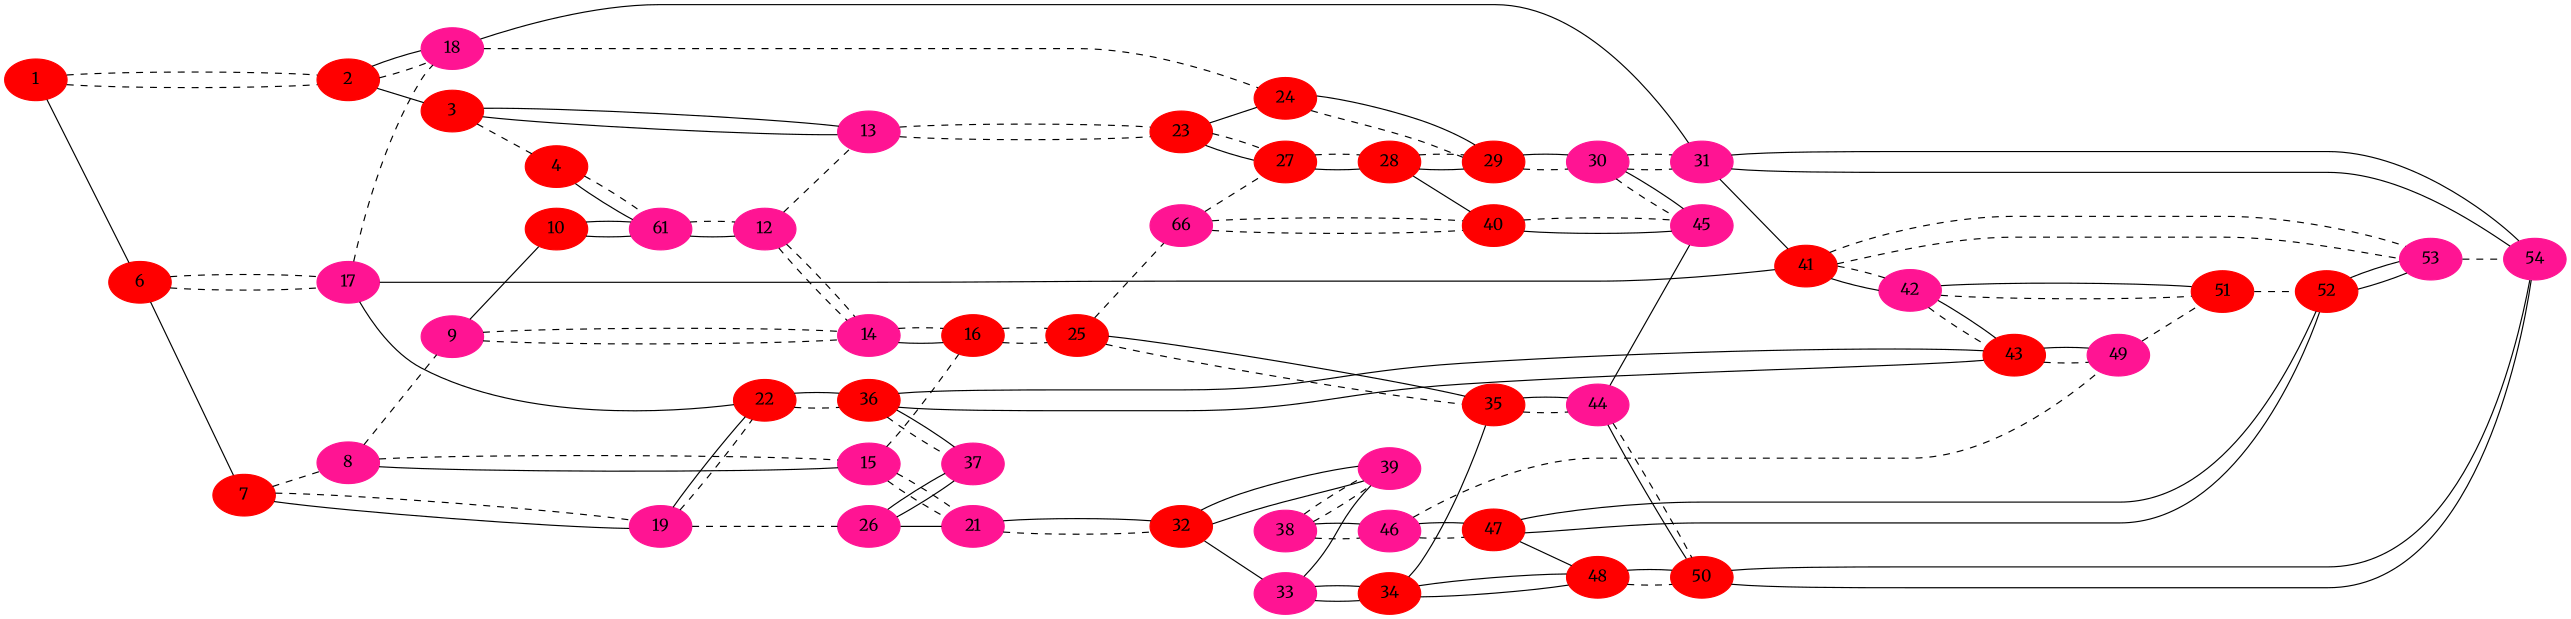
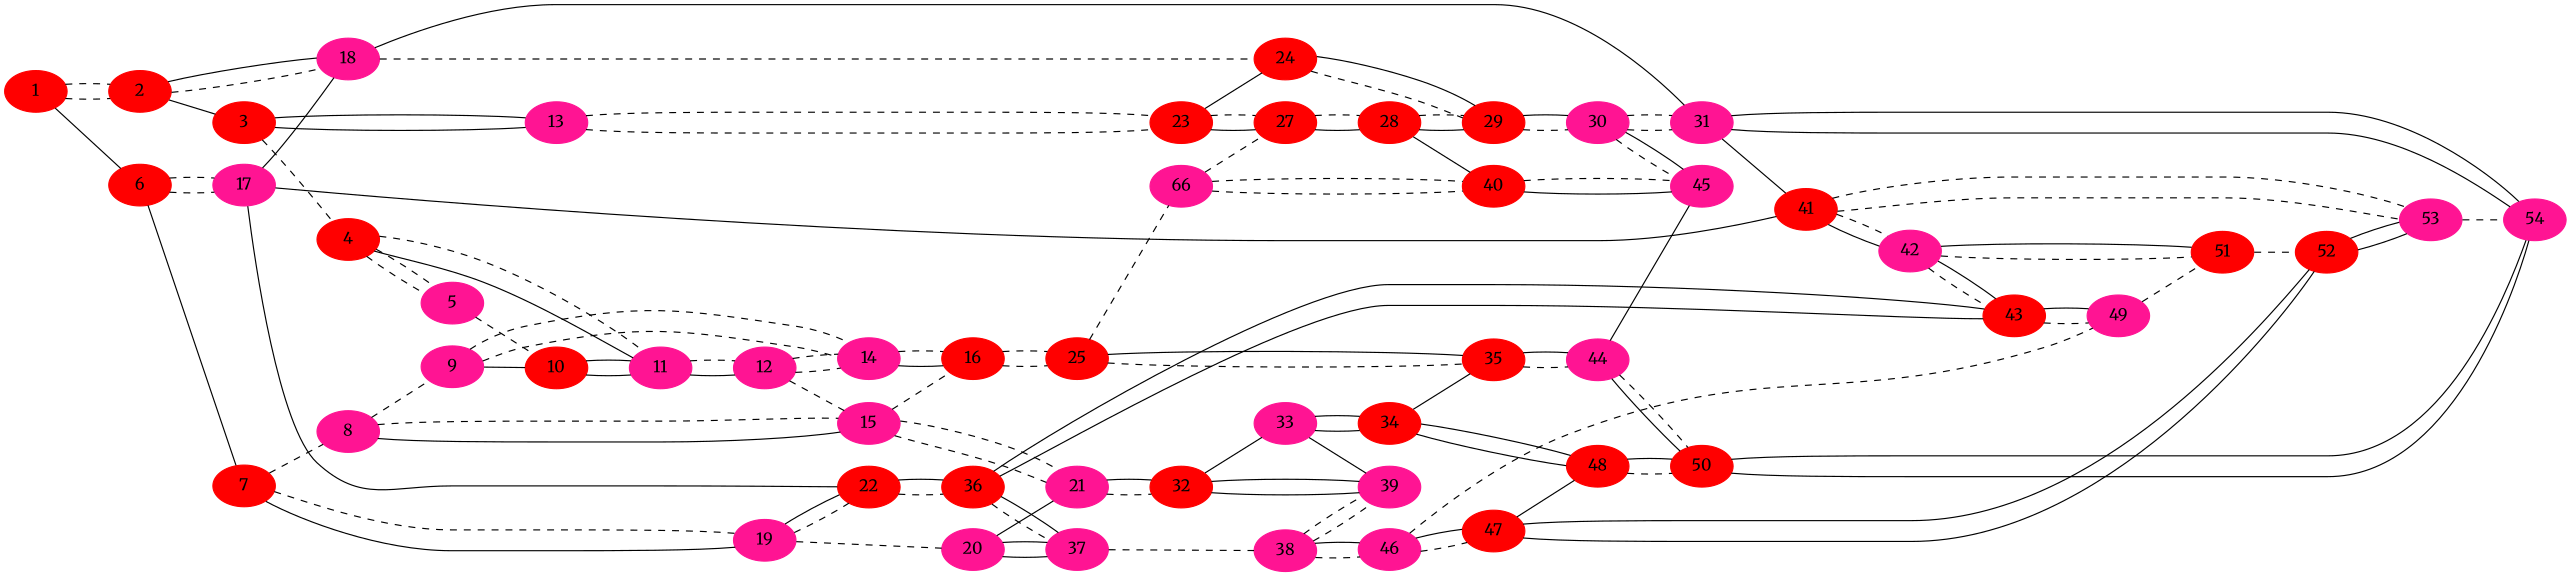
(384, 159) -> (291, 135)
(817, 180) -> (817, 396)
(661, 229) -> (661, 368)
none -> (452, 303)
(869, 526) -> (973, 550)
none -> (1181, 550)
